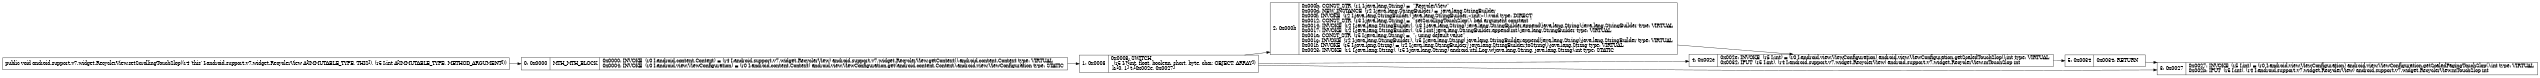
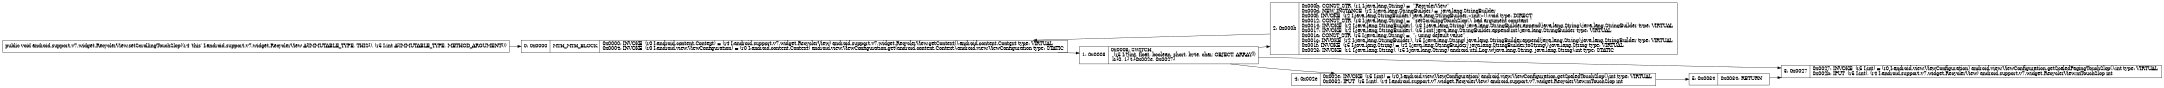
(1734, 49) -> (1153, 37)
